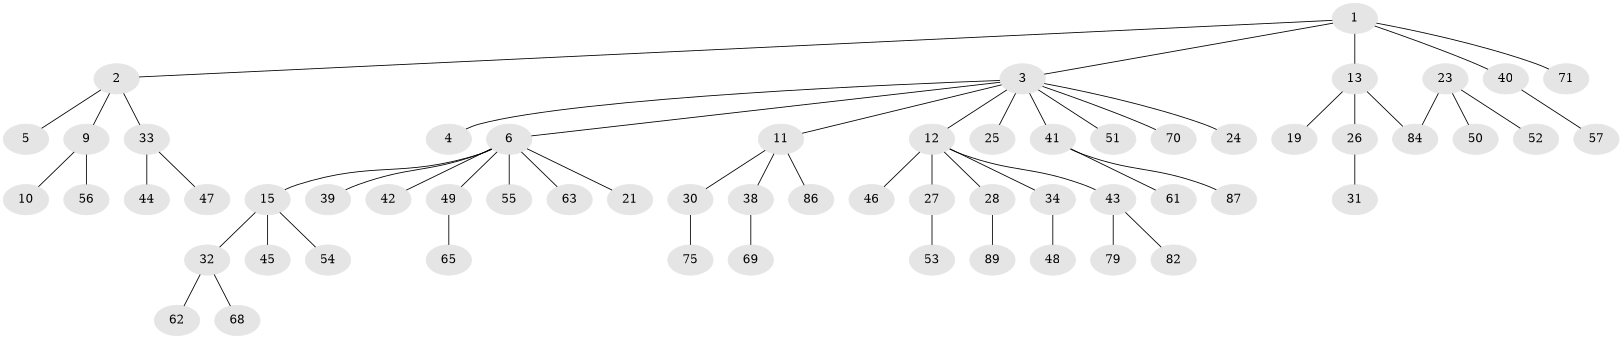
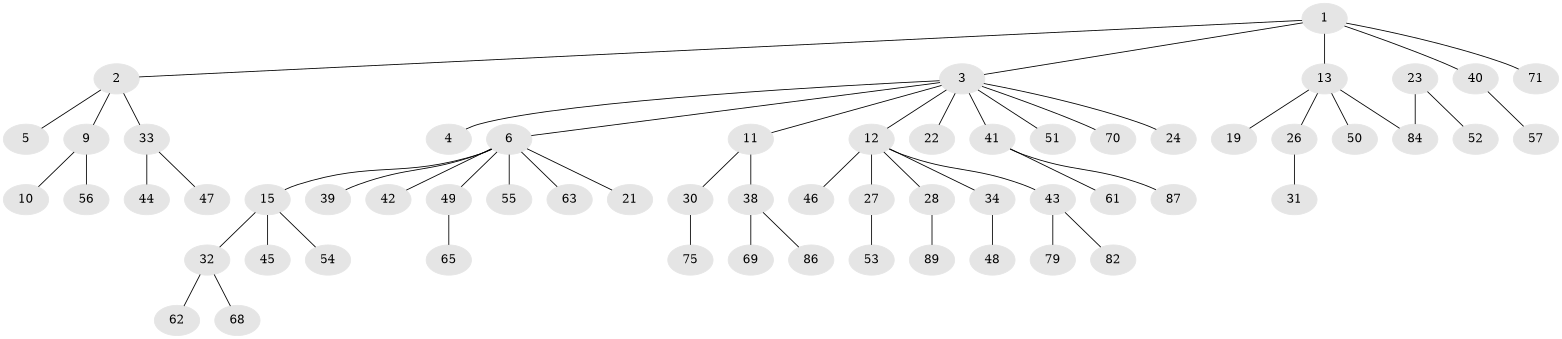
(1461, 109) -> (1340, 109)
(992, 139) -> (932, 139)
(796, 169) -> (781, 230)
